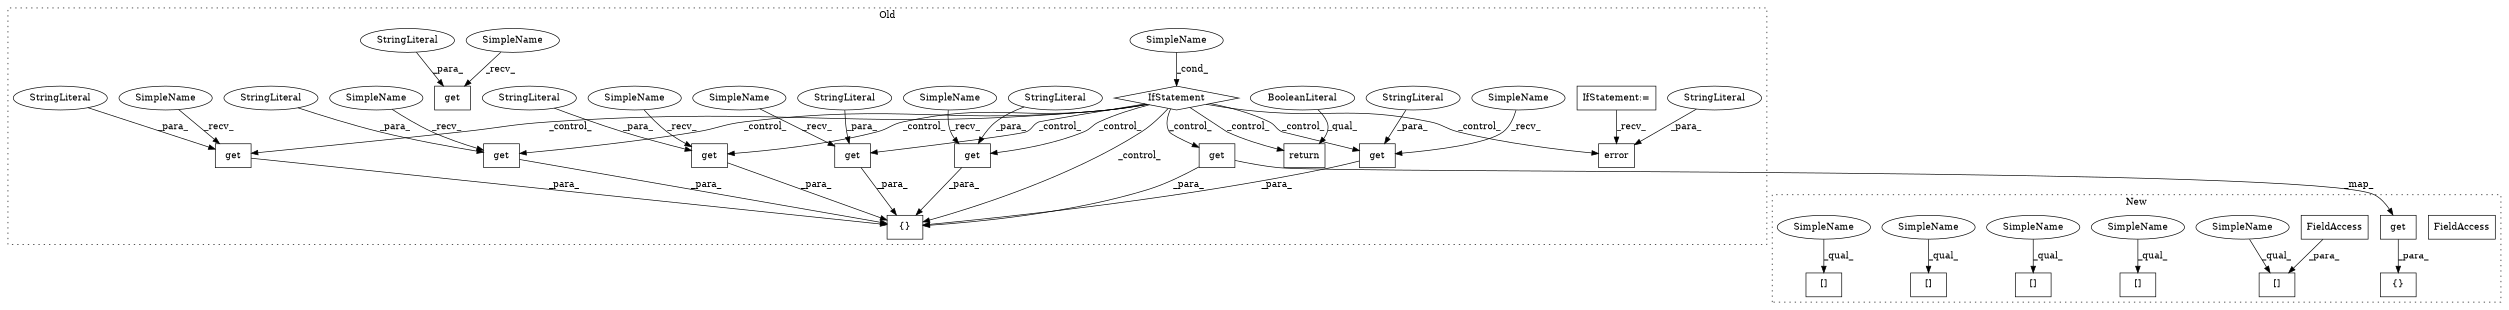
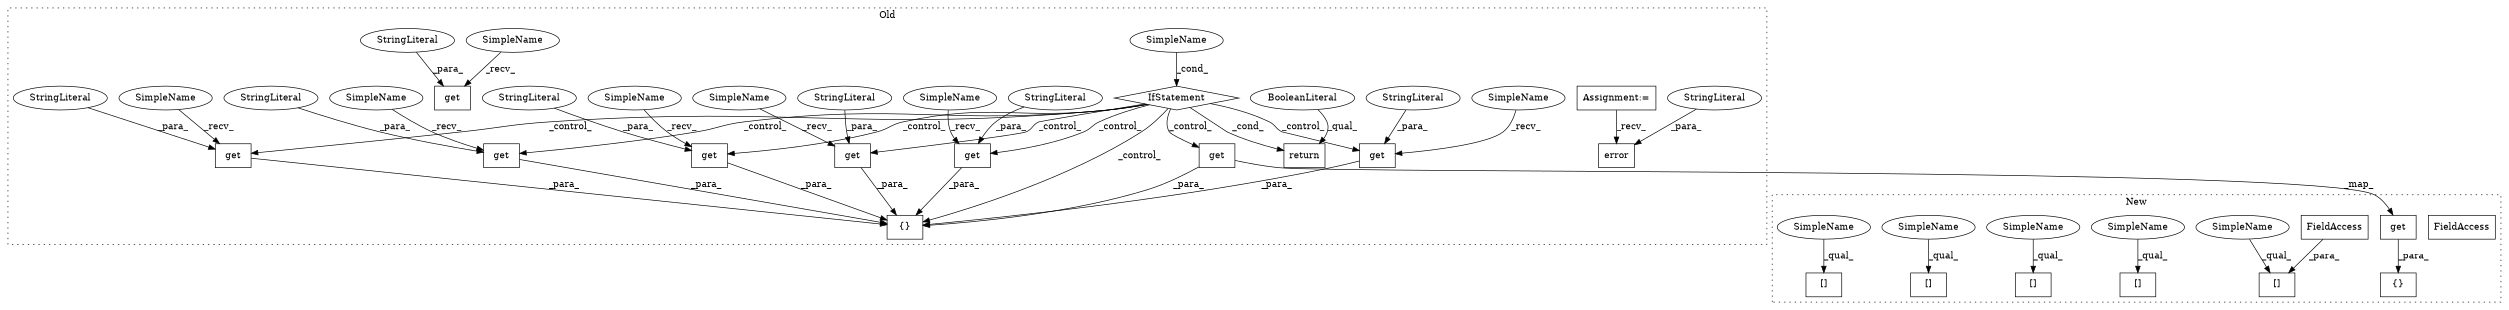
(1617, 98) -> (1617, 98)
(1391, 116) -> none
(1248, 127) -> (1248, 127)
